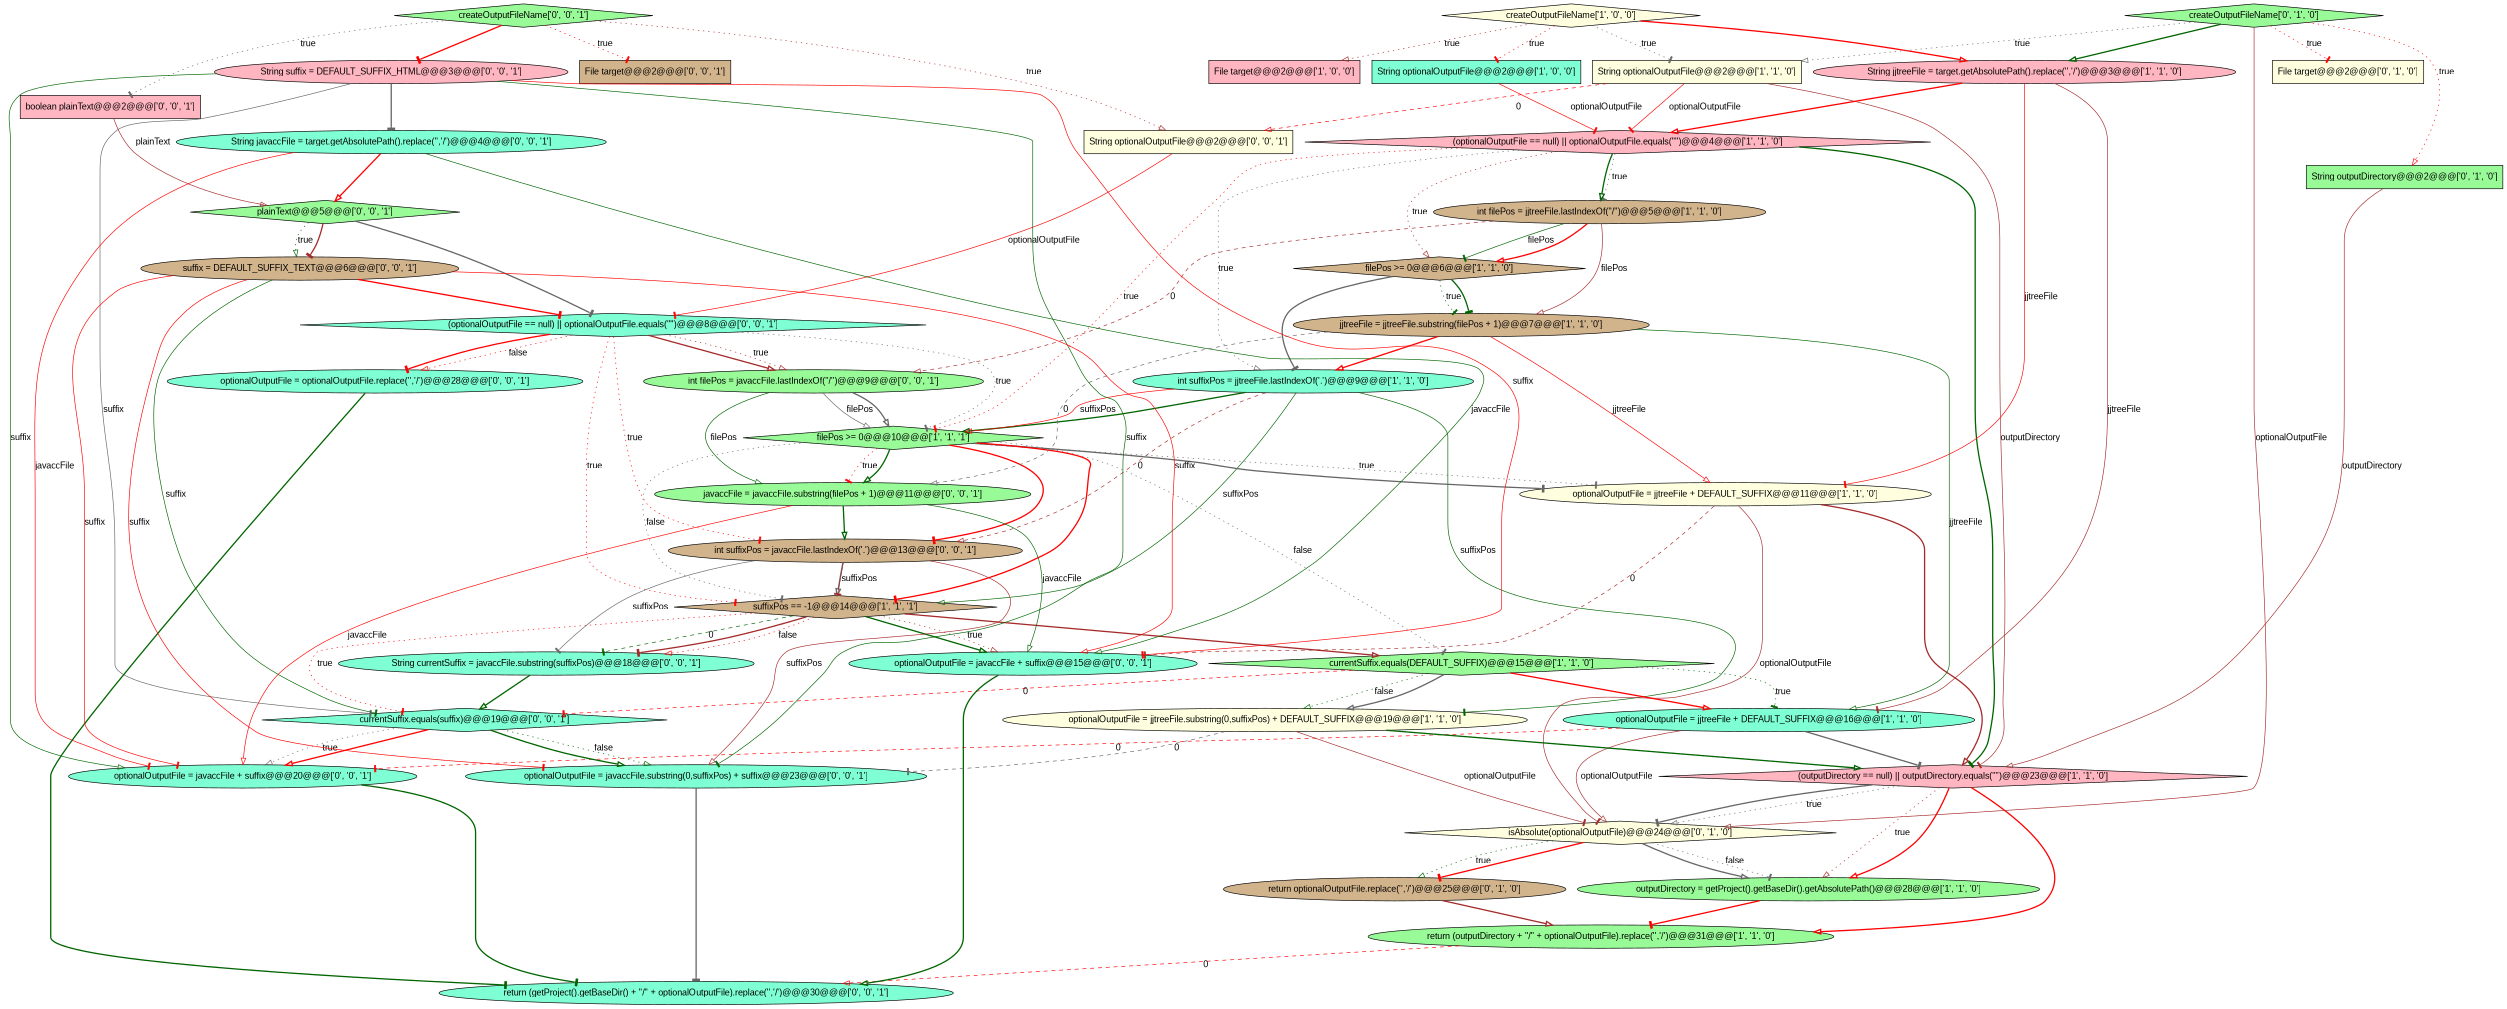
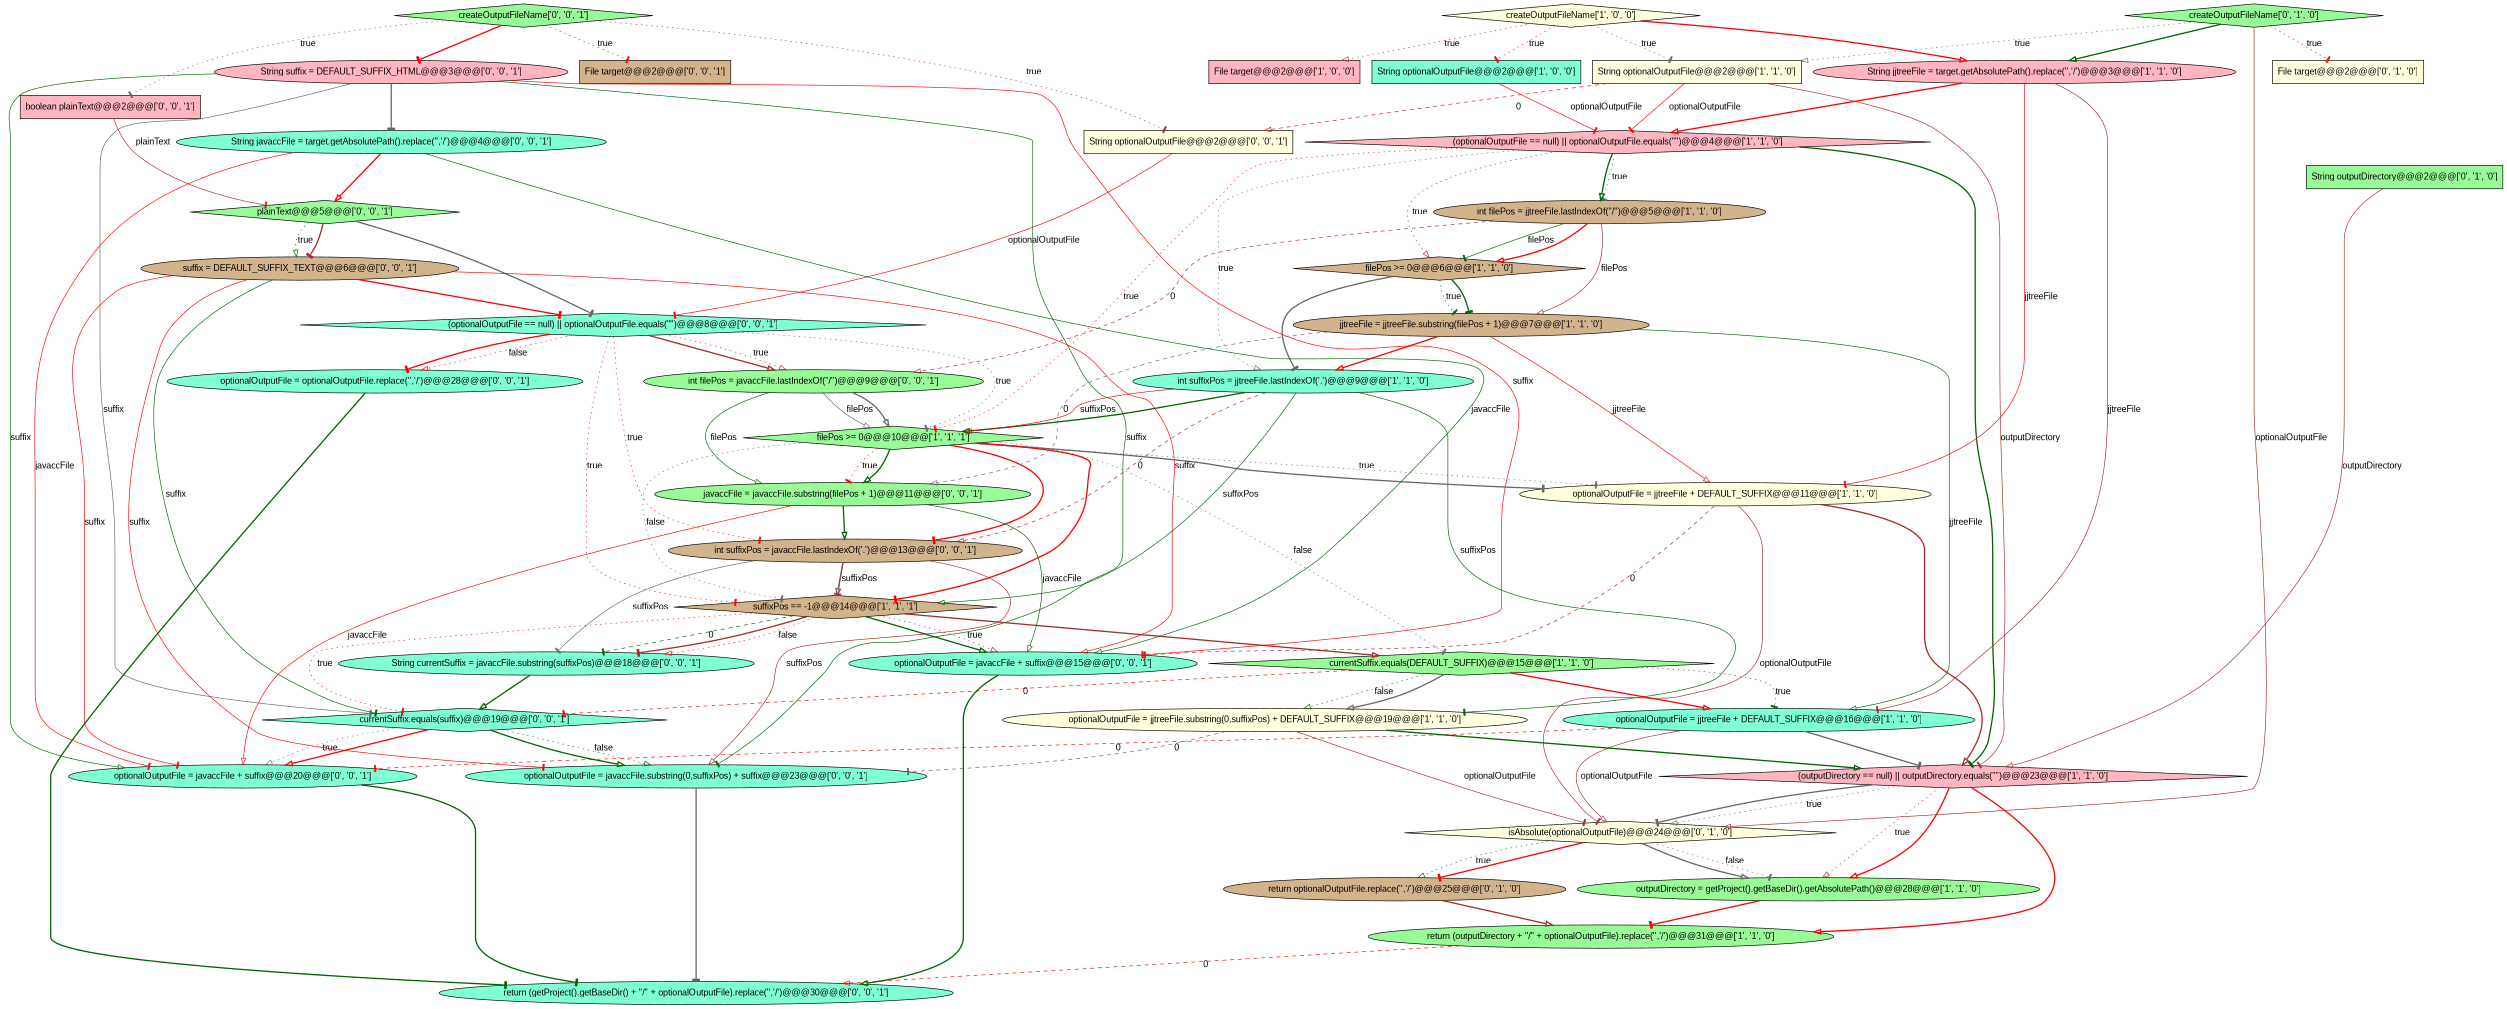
(2421, 53) -> none
(883, 55) -> (883, 55)
(177, 179) -> (177, 179)
